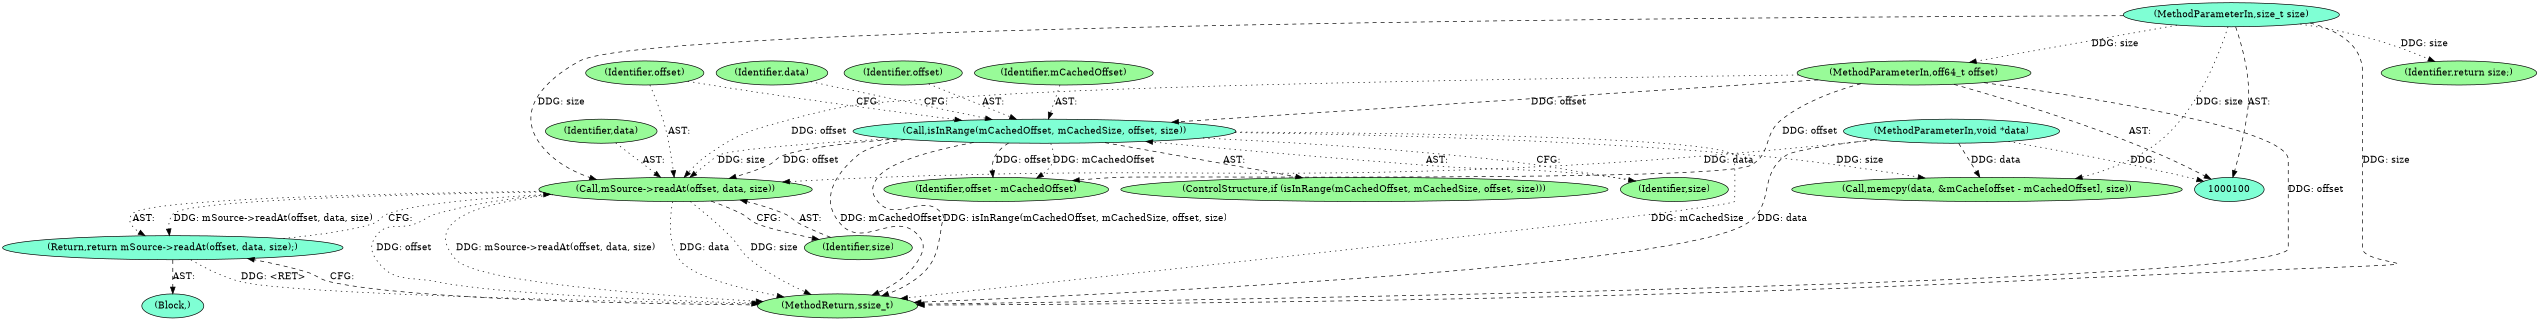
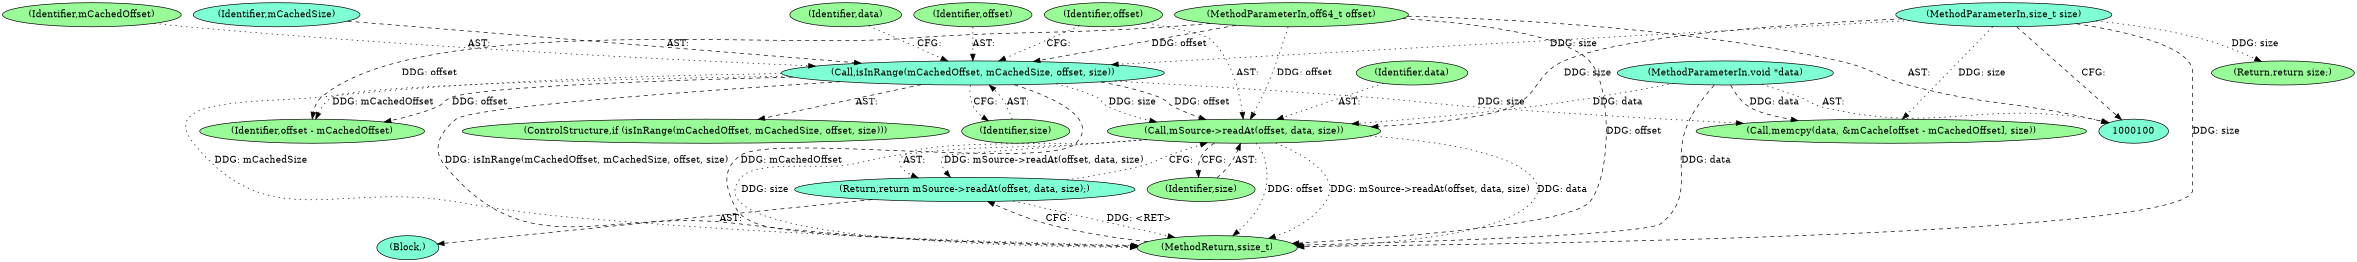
none -> (277, 15)
(2077, 43) -> (1514, 42)
(2459, 73) -> (2283, 73)
(2261, 102) -> (2095, 73)
(2145, 160) -> (1835, 102)
